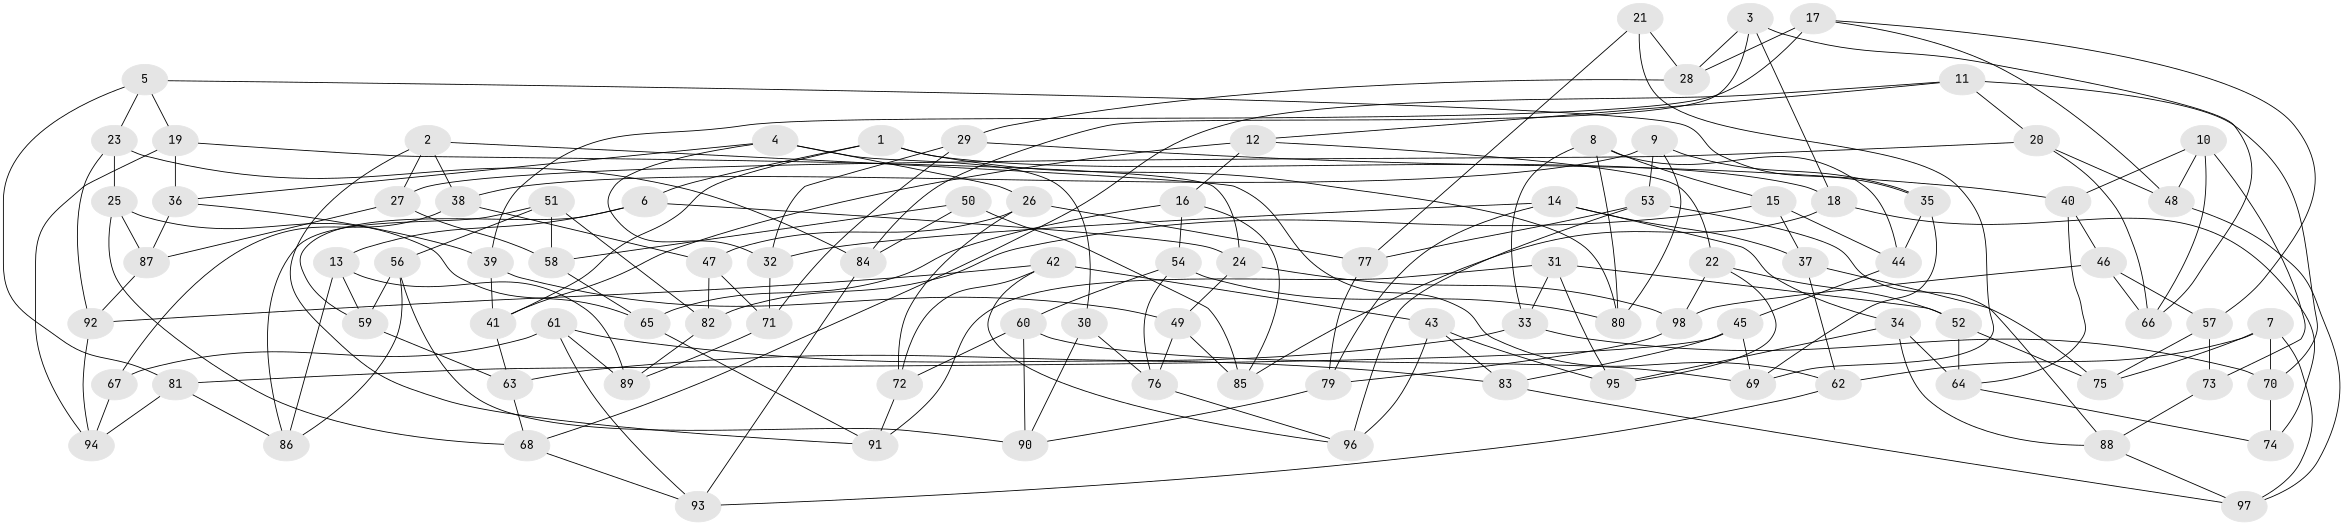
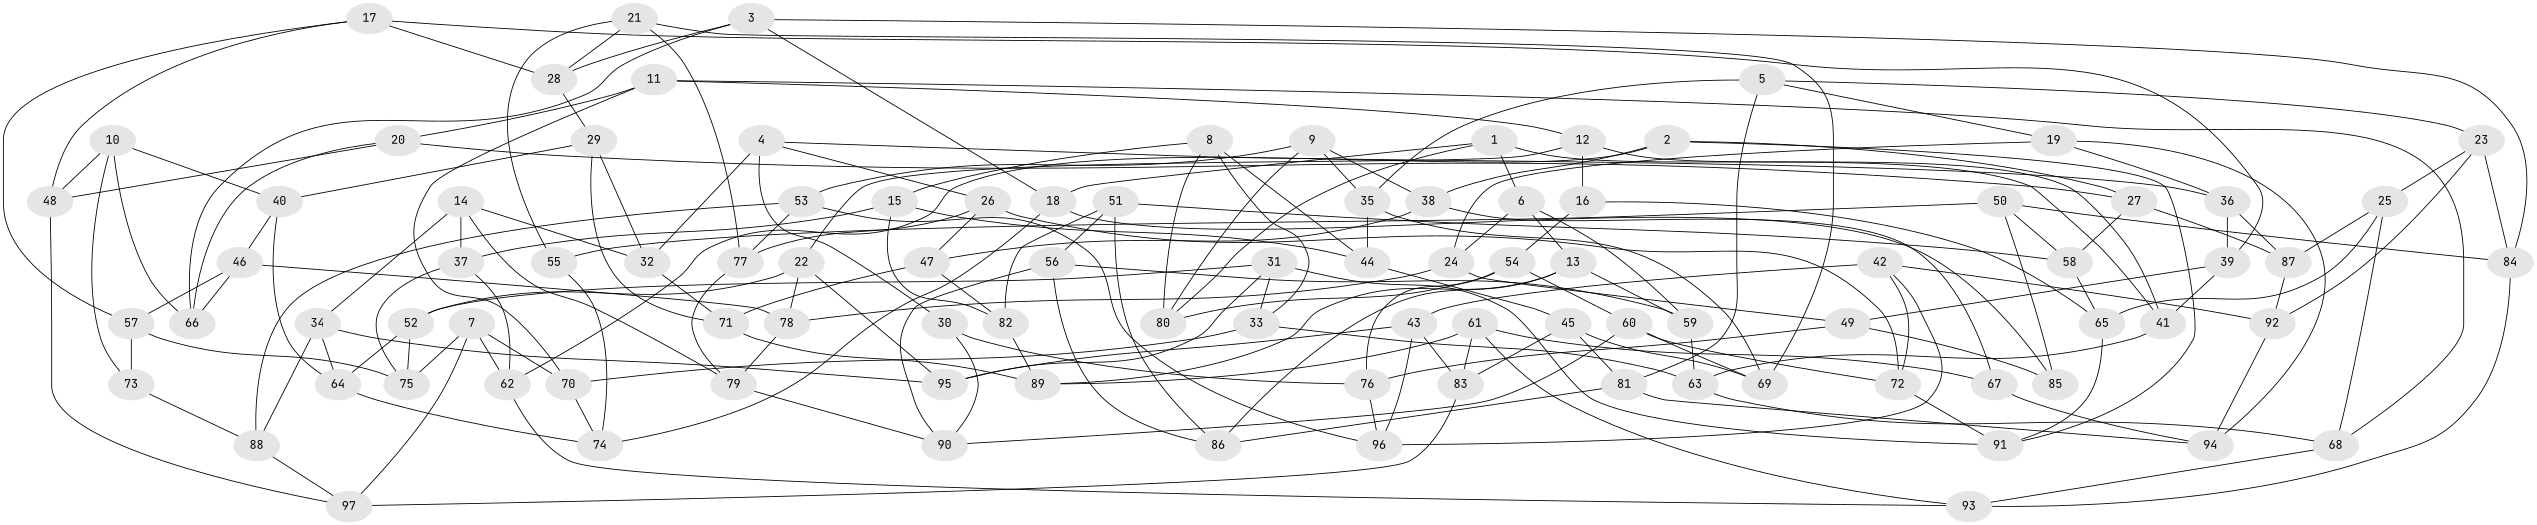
(1276, 262) -> none
none -> (554, 263)
(1679, 324) -> (787, 324)
